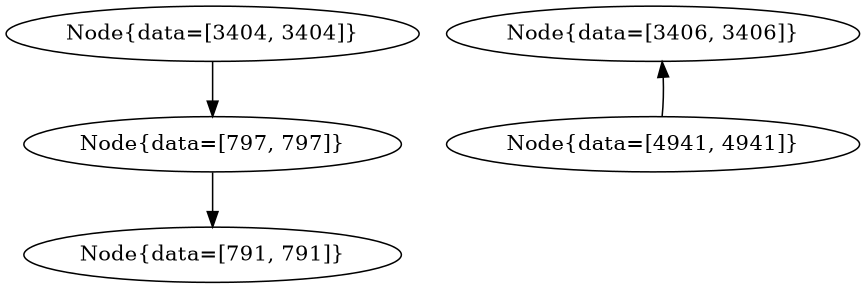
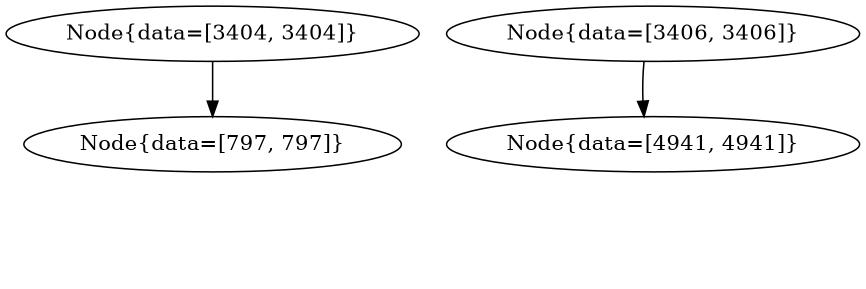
(663, 97) -> (643, 81)
(213, 255) -> none
